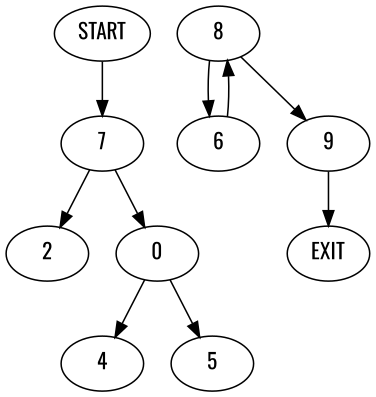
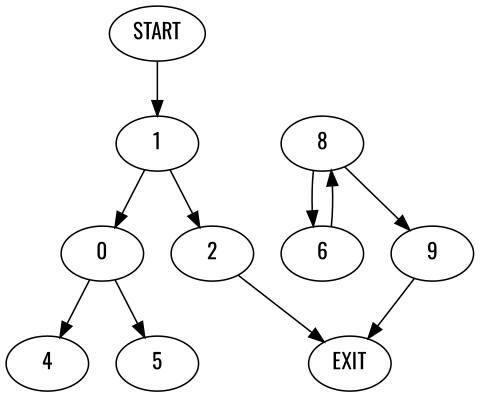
(102, 144) -> (157, 144)
none -> (275, 304)
